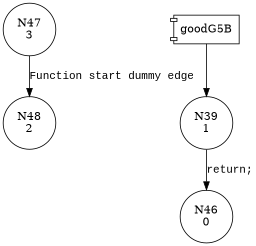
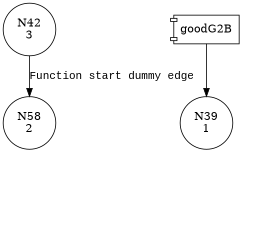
(29, 29) -> (29, 29)
(206, 29) -> (206, 29)
(29, 123) -> (29, 123)
(206, 217) -> none
